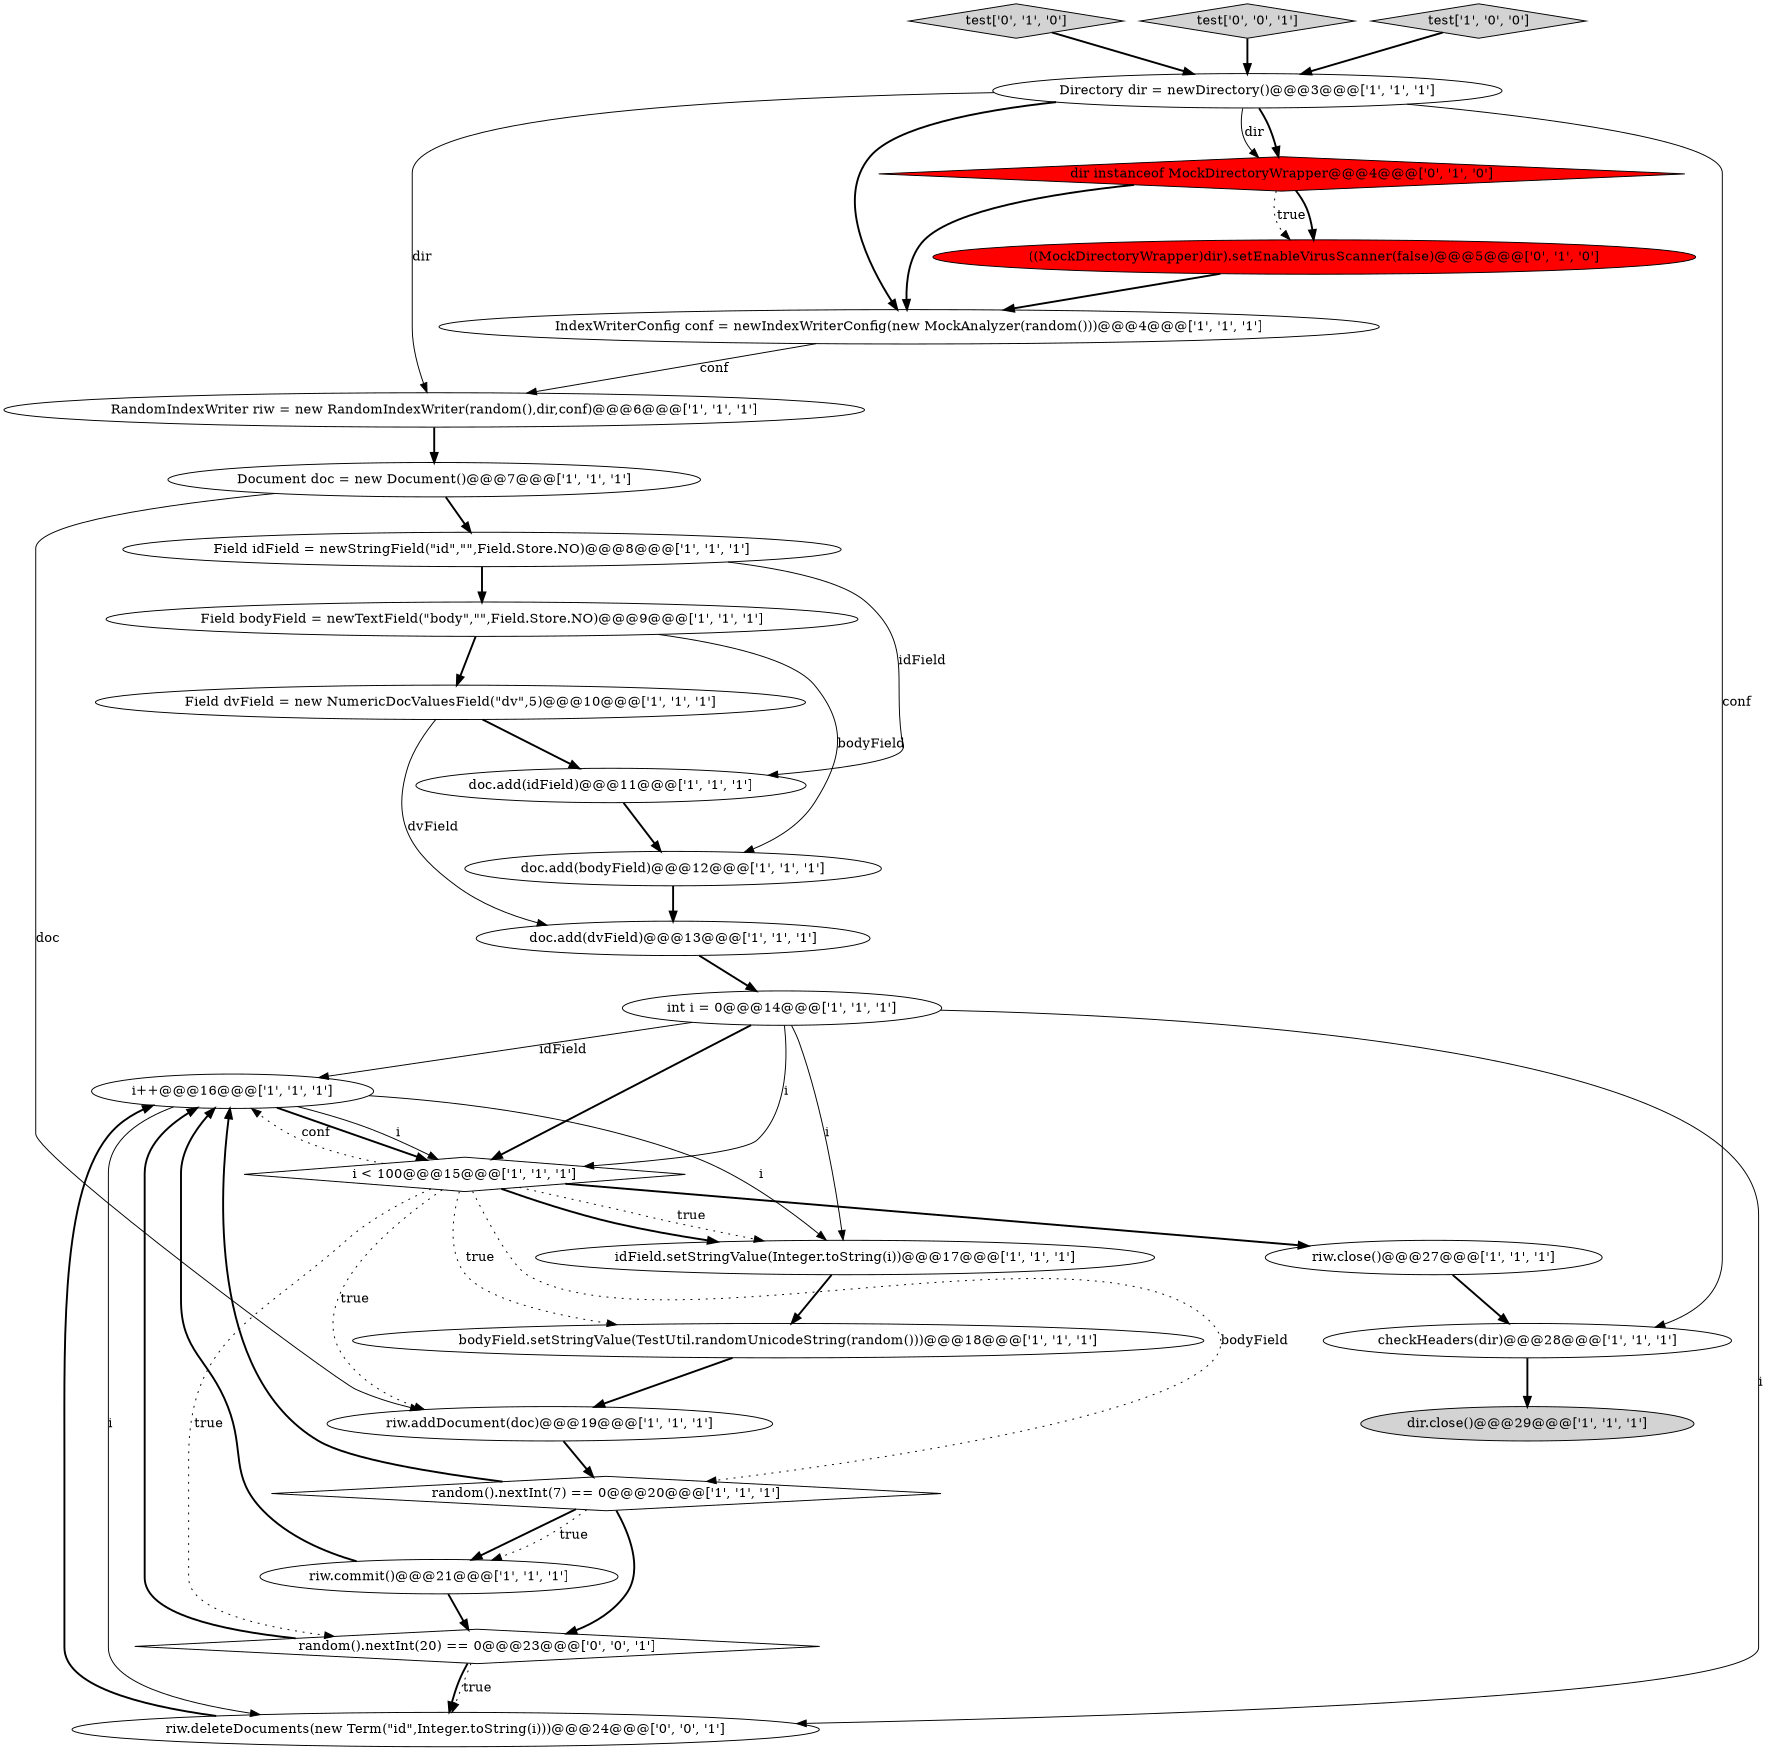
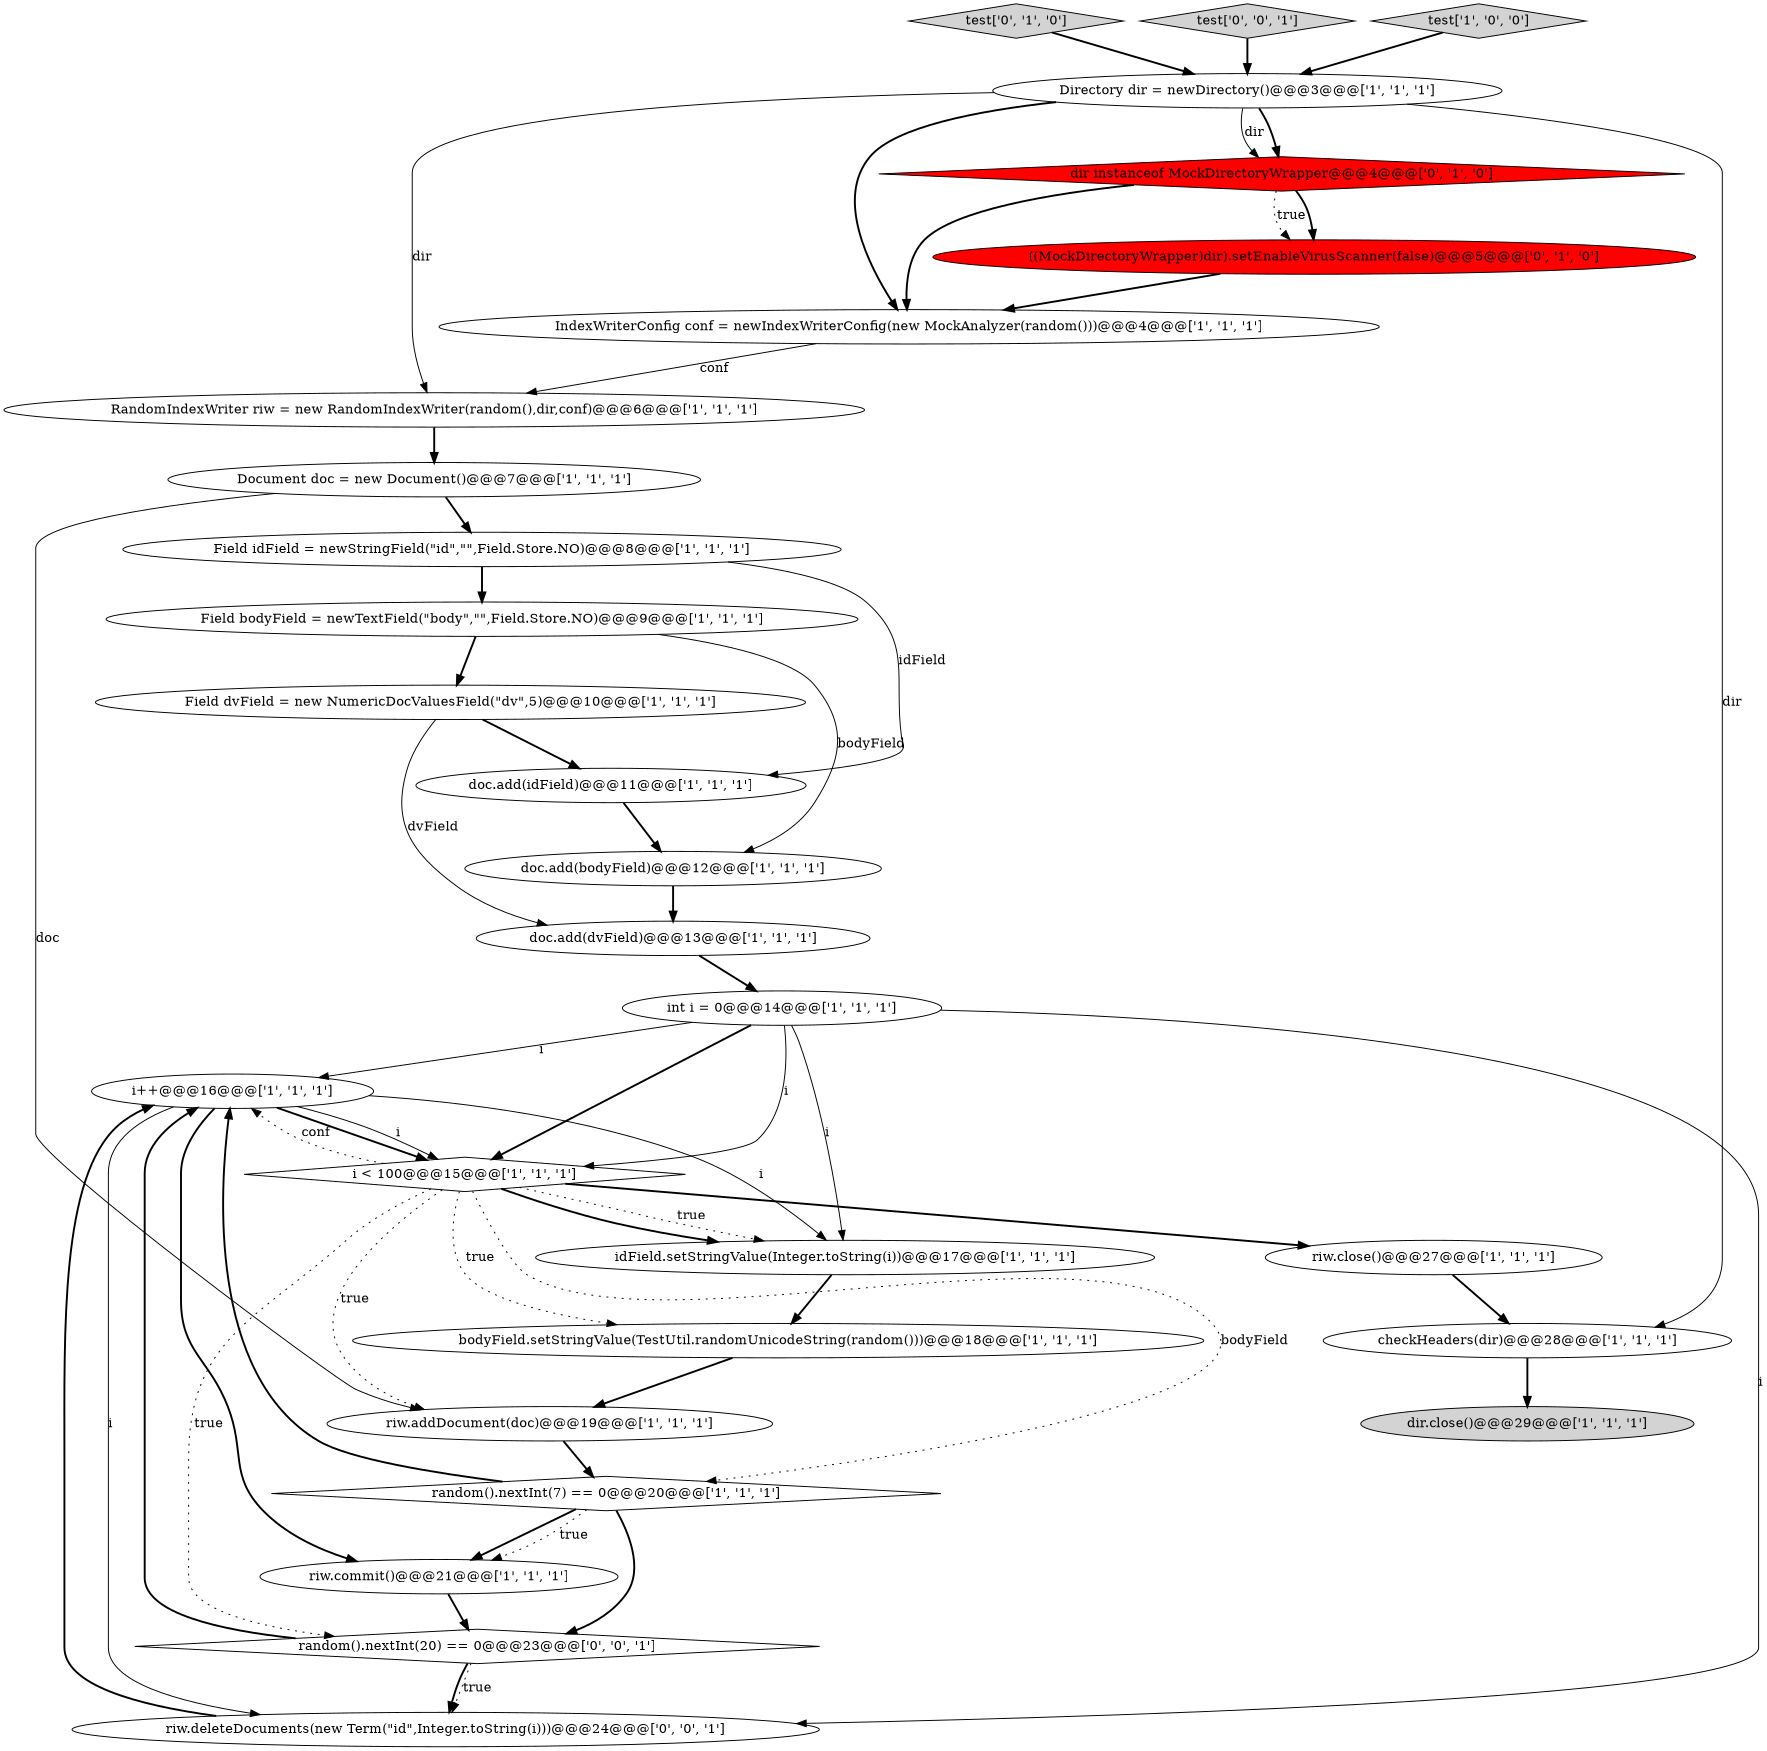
(1737, 702) -> (1732, 702)
(563, 1050) -> (542, 1050)
(213, 1378) -> (200, 1359)
